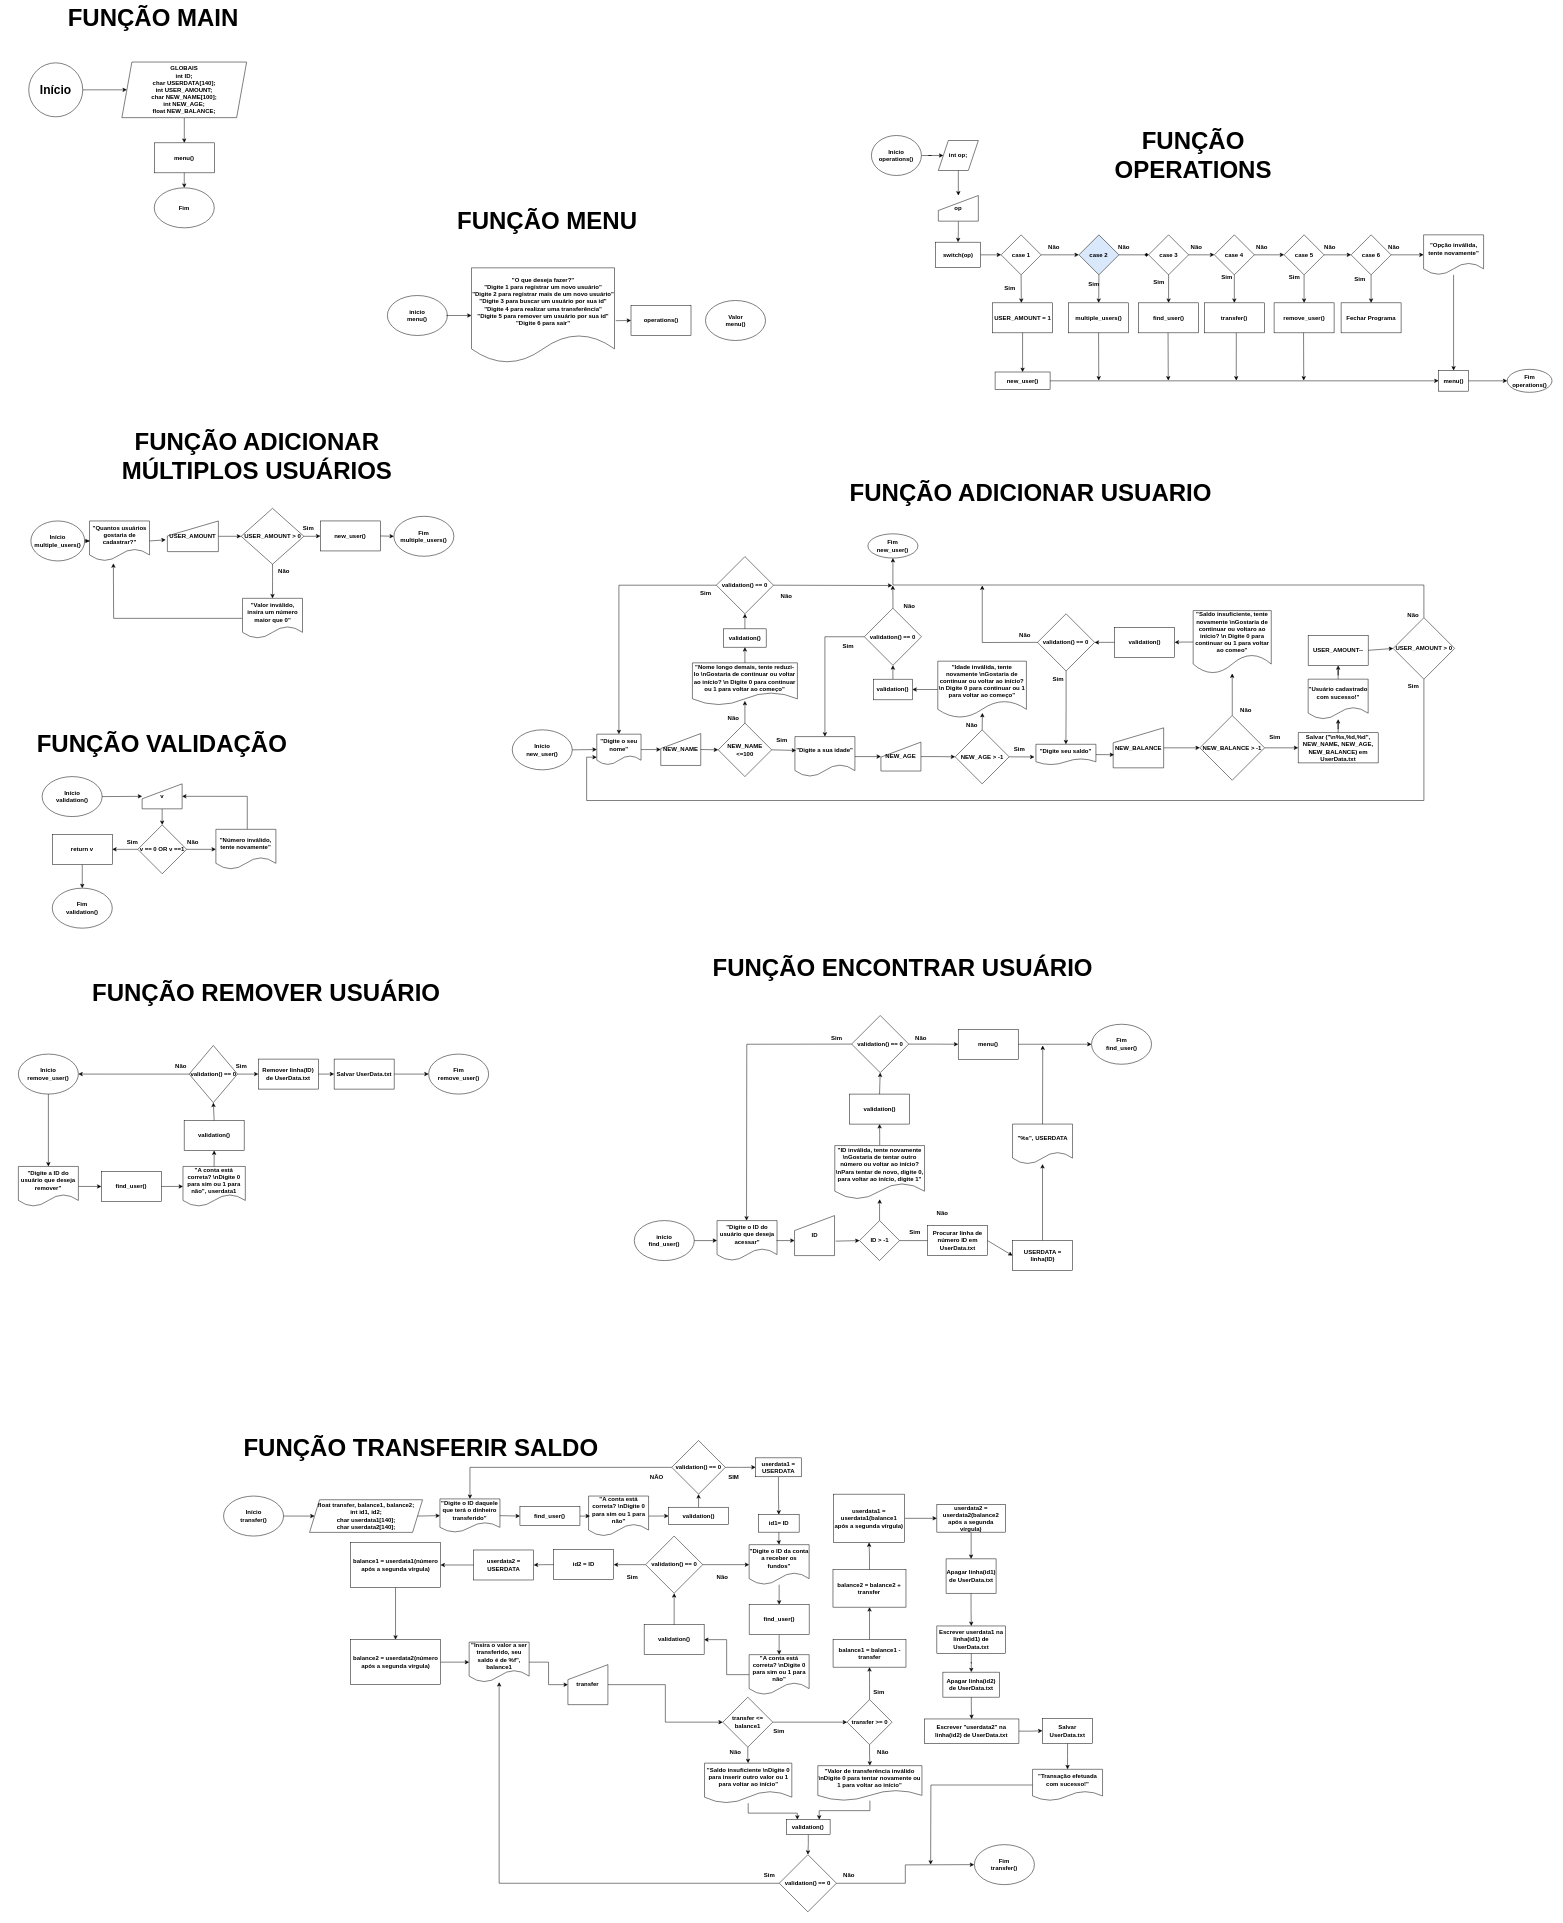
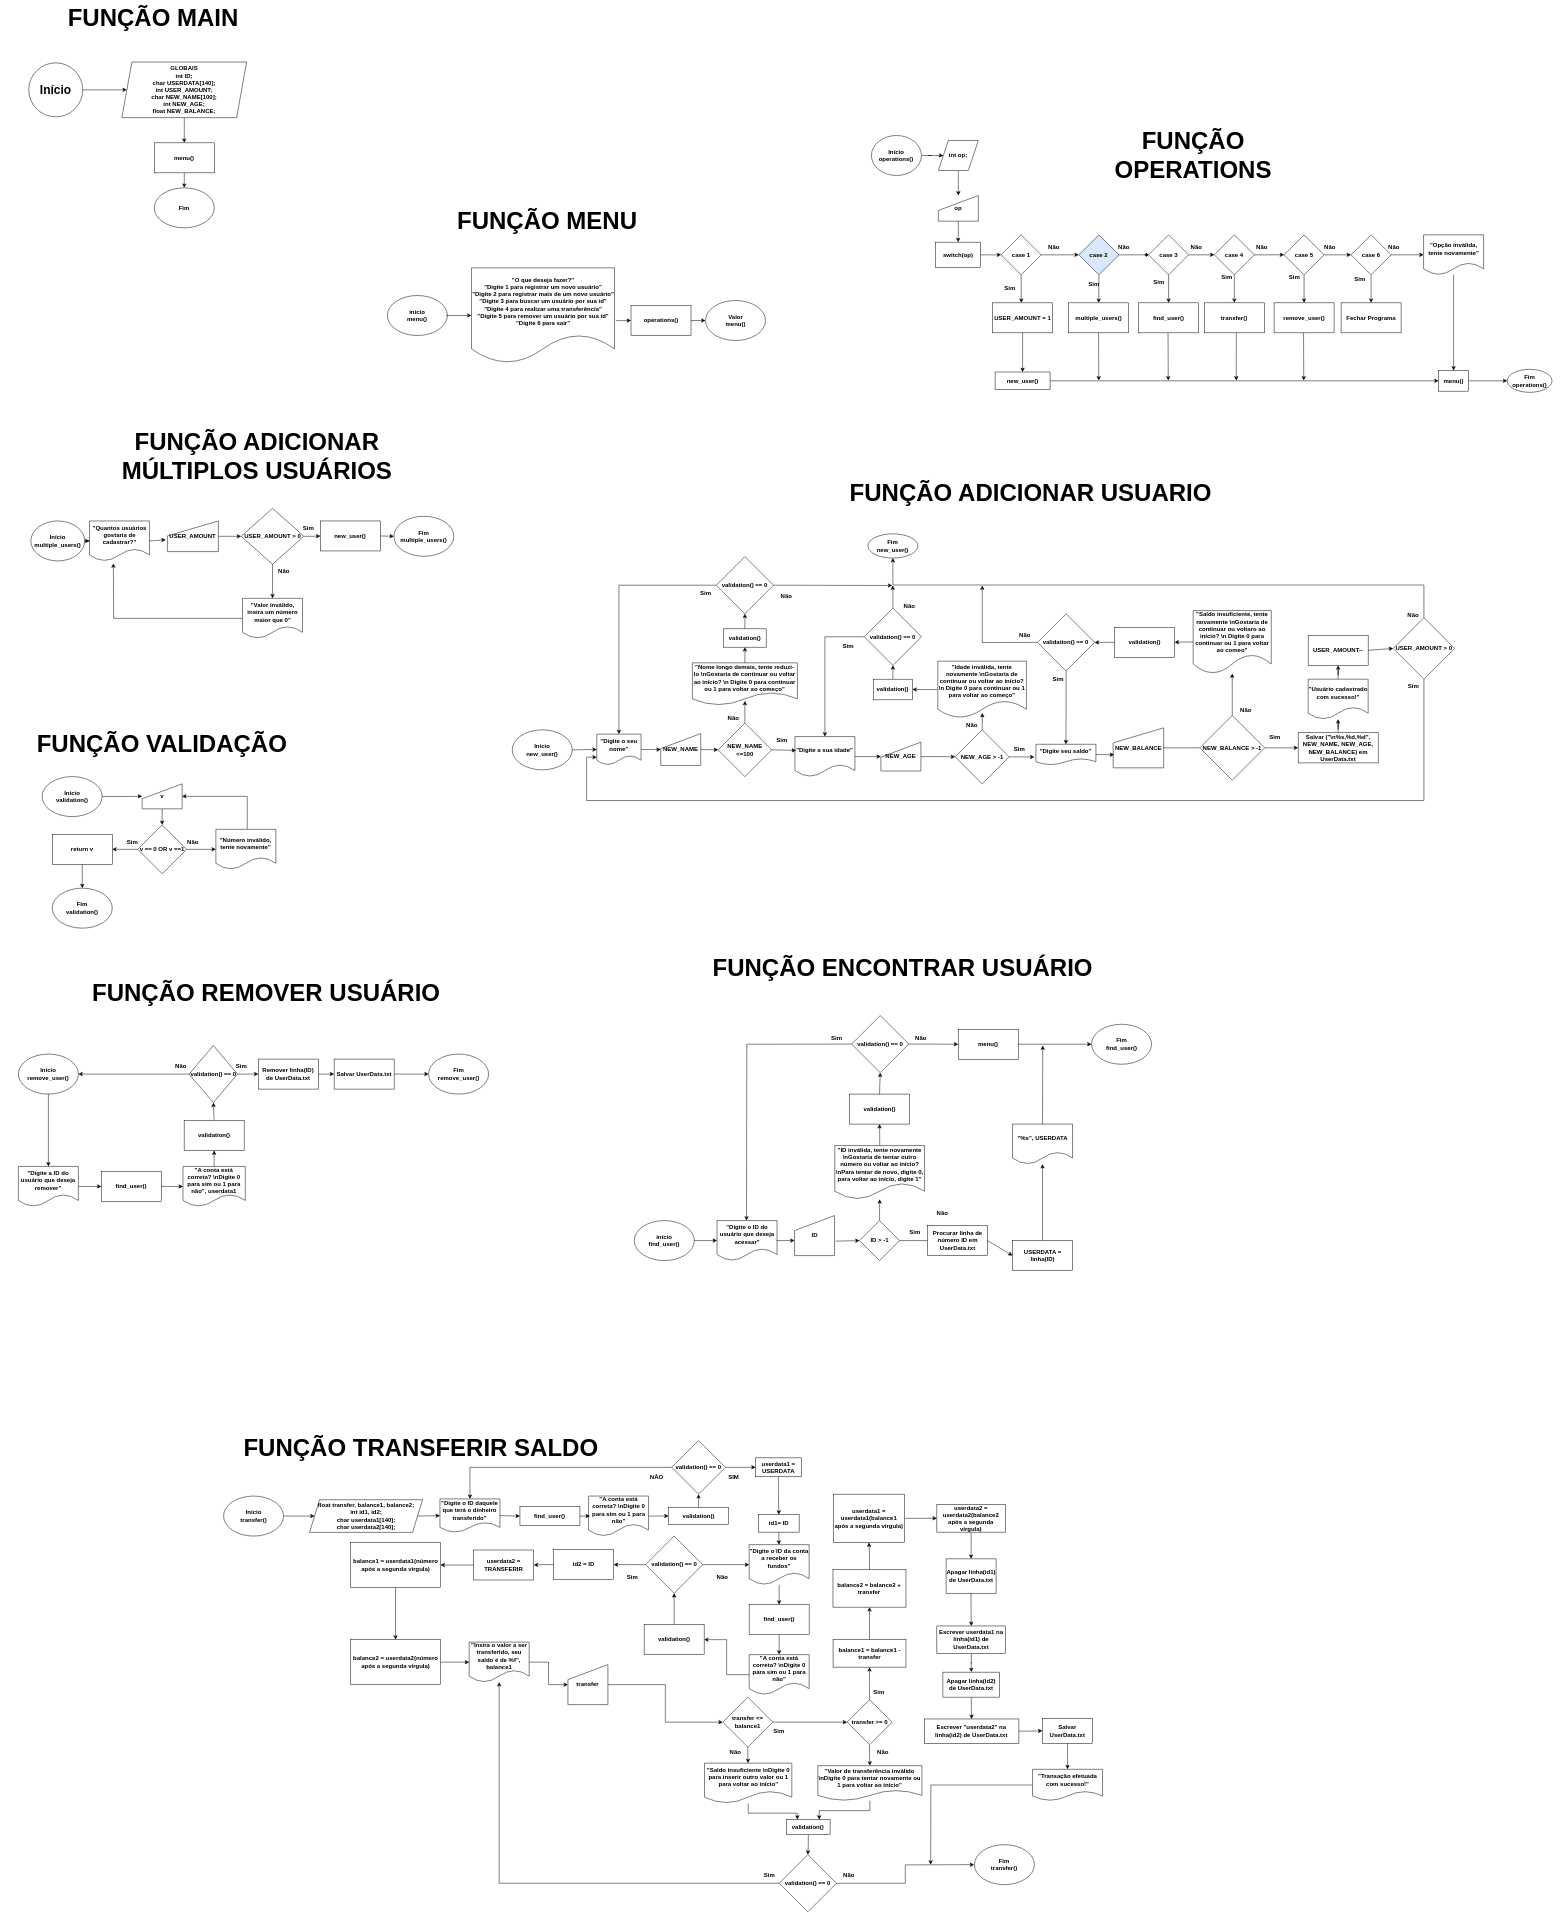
none -> (700, 320)
(1195, 748) -> (1197, 748)
(504, 1565) -> (504, 1565)
